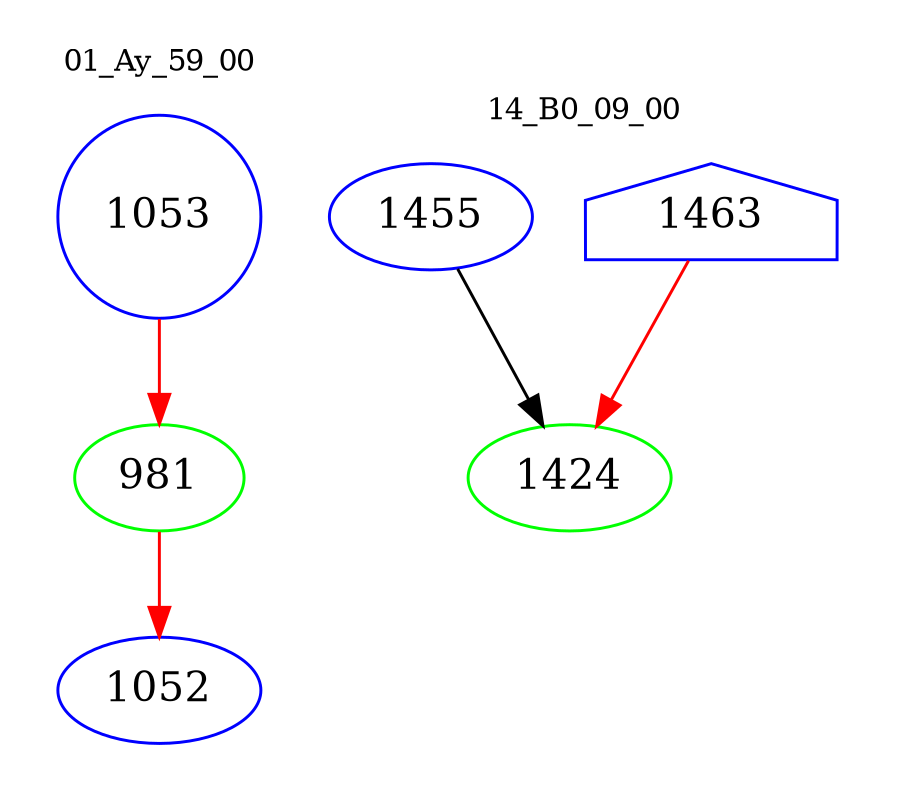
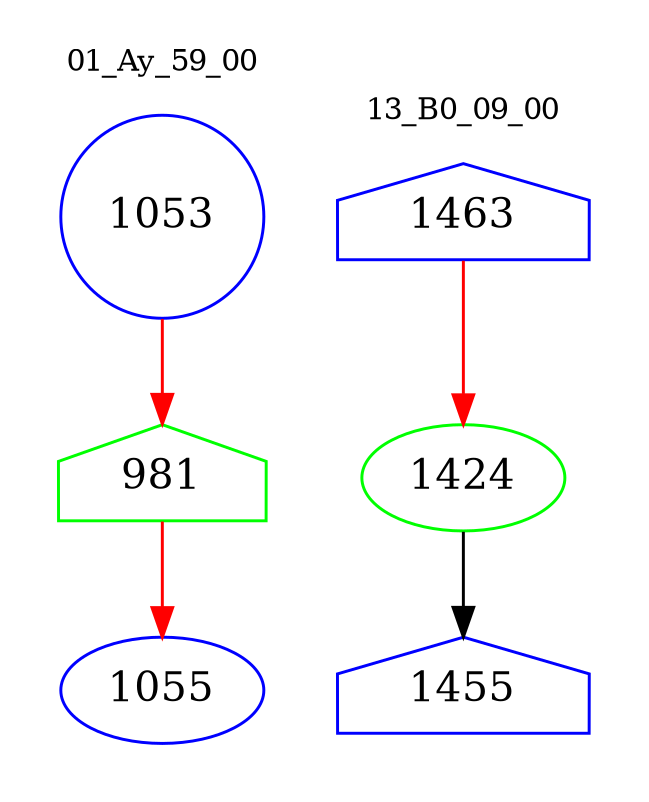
(584, 112) -> (463, 112)
(431, 217) -> (463, 690)
(493, 334) -> (463, 570)
(159, 478) -> (162, 478)
(159, 690) -> (162, 690)
